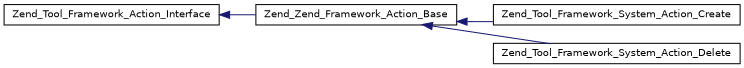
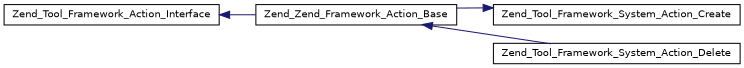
(480, 22) -> (470, 8)
